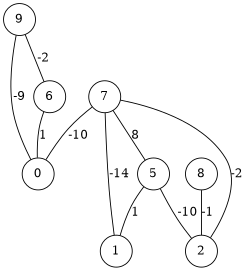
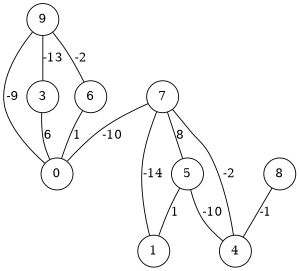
none -> (43, 97)
(201, 251) -> (235, 251)
